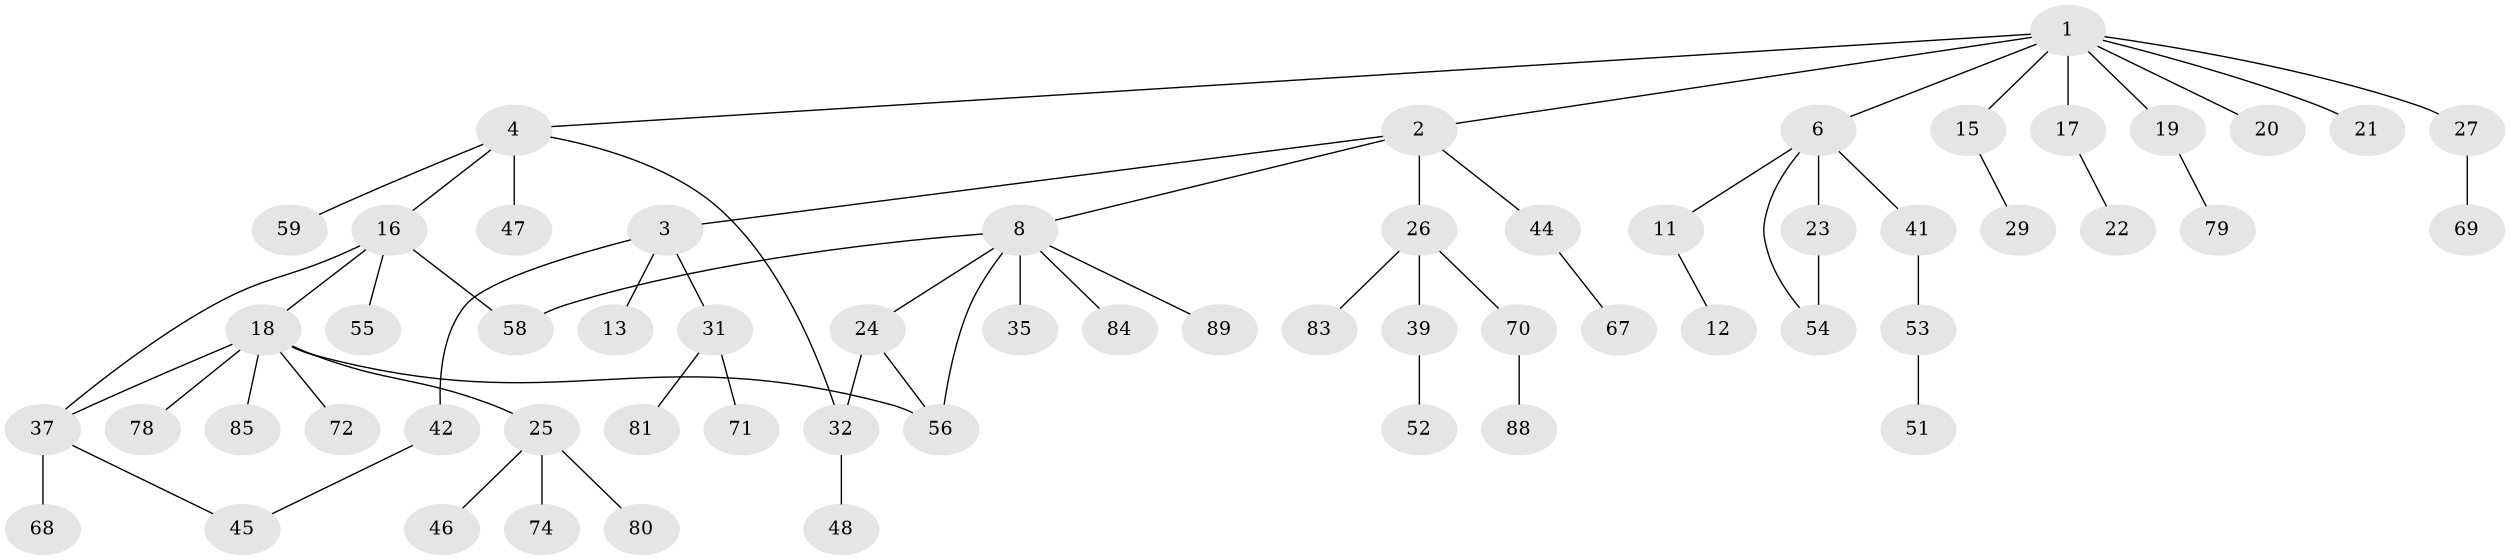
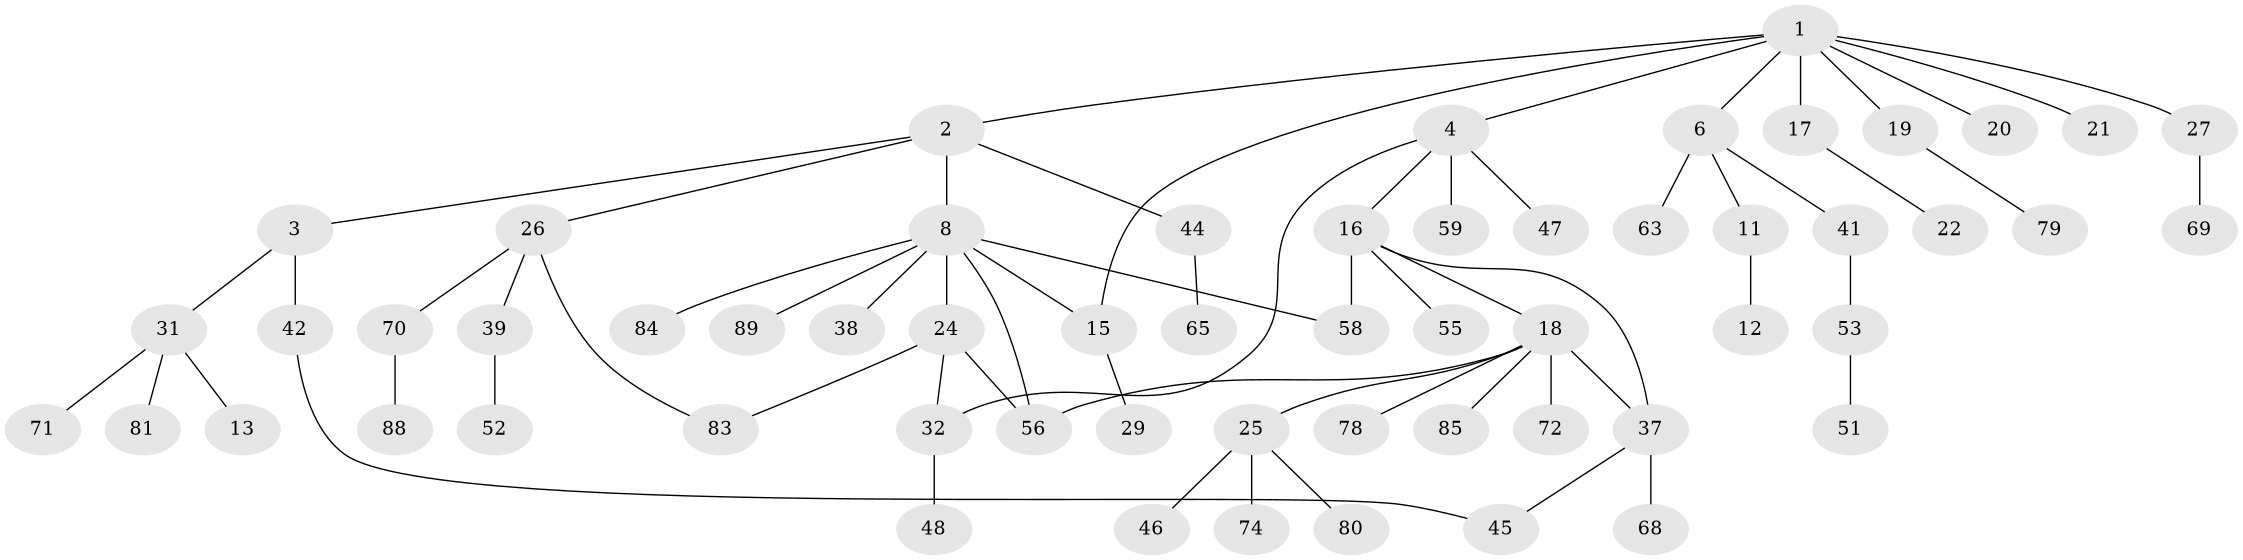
(1819, 230) -> (1651, 230)
(643, 275) -> (206, 380)
none -> (1023, 280)
(1020, 330) -> (847, 330)
(1619, 330) -> (1199, 330)
(1819, 330) -> none
none -> (835, 381)
